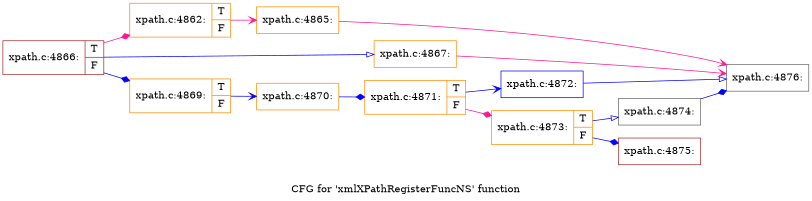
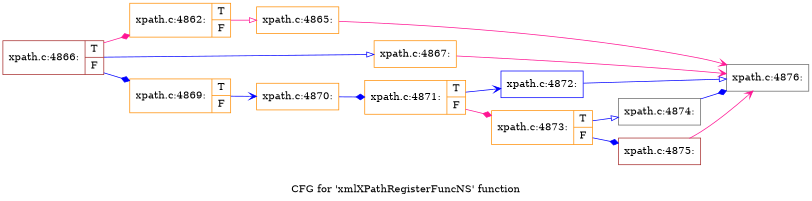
(240, 20) -> (240, 20)
none -> (720, 119)
